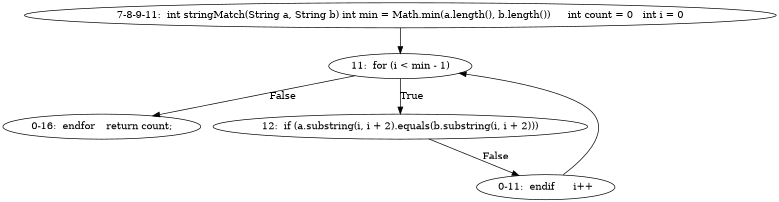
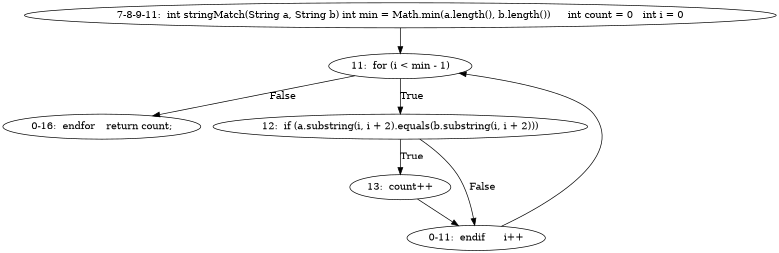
none -> (400, 187)
